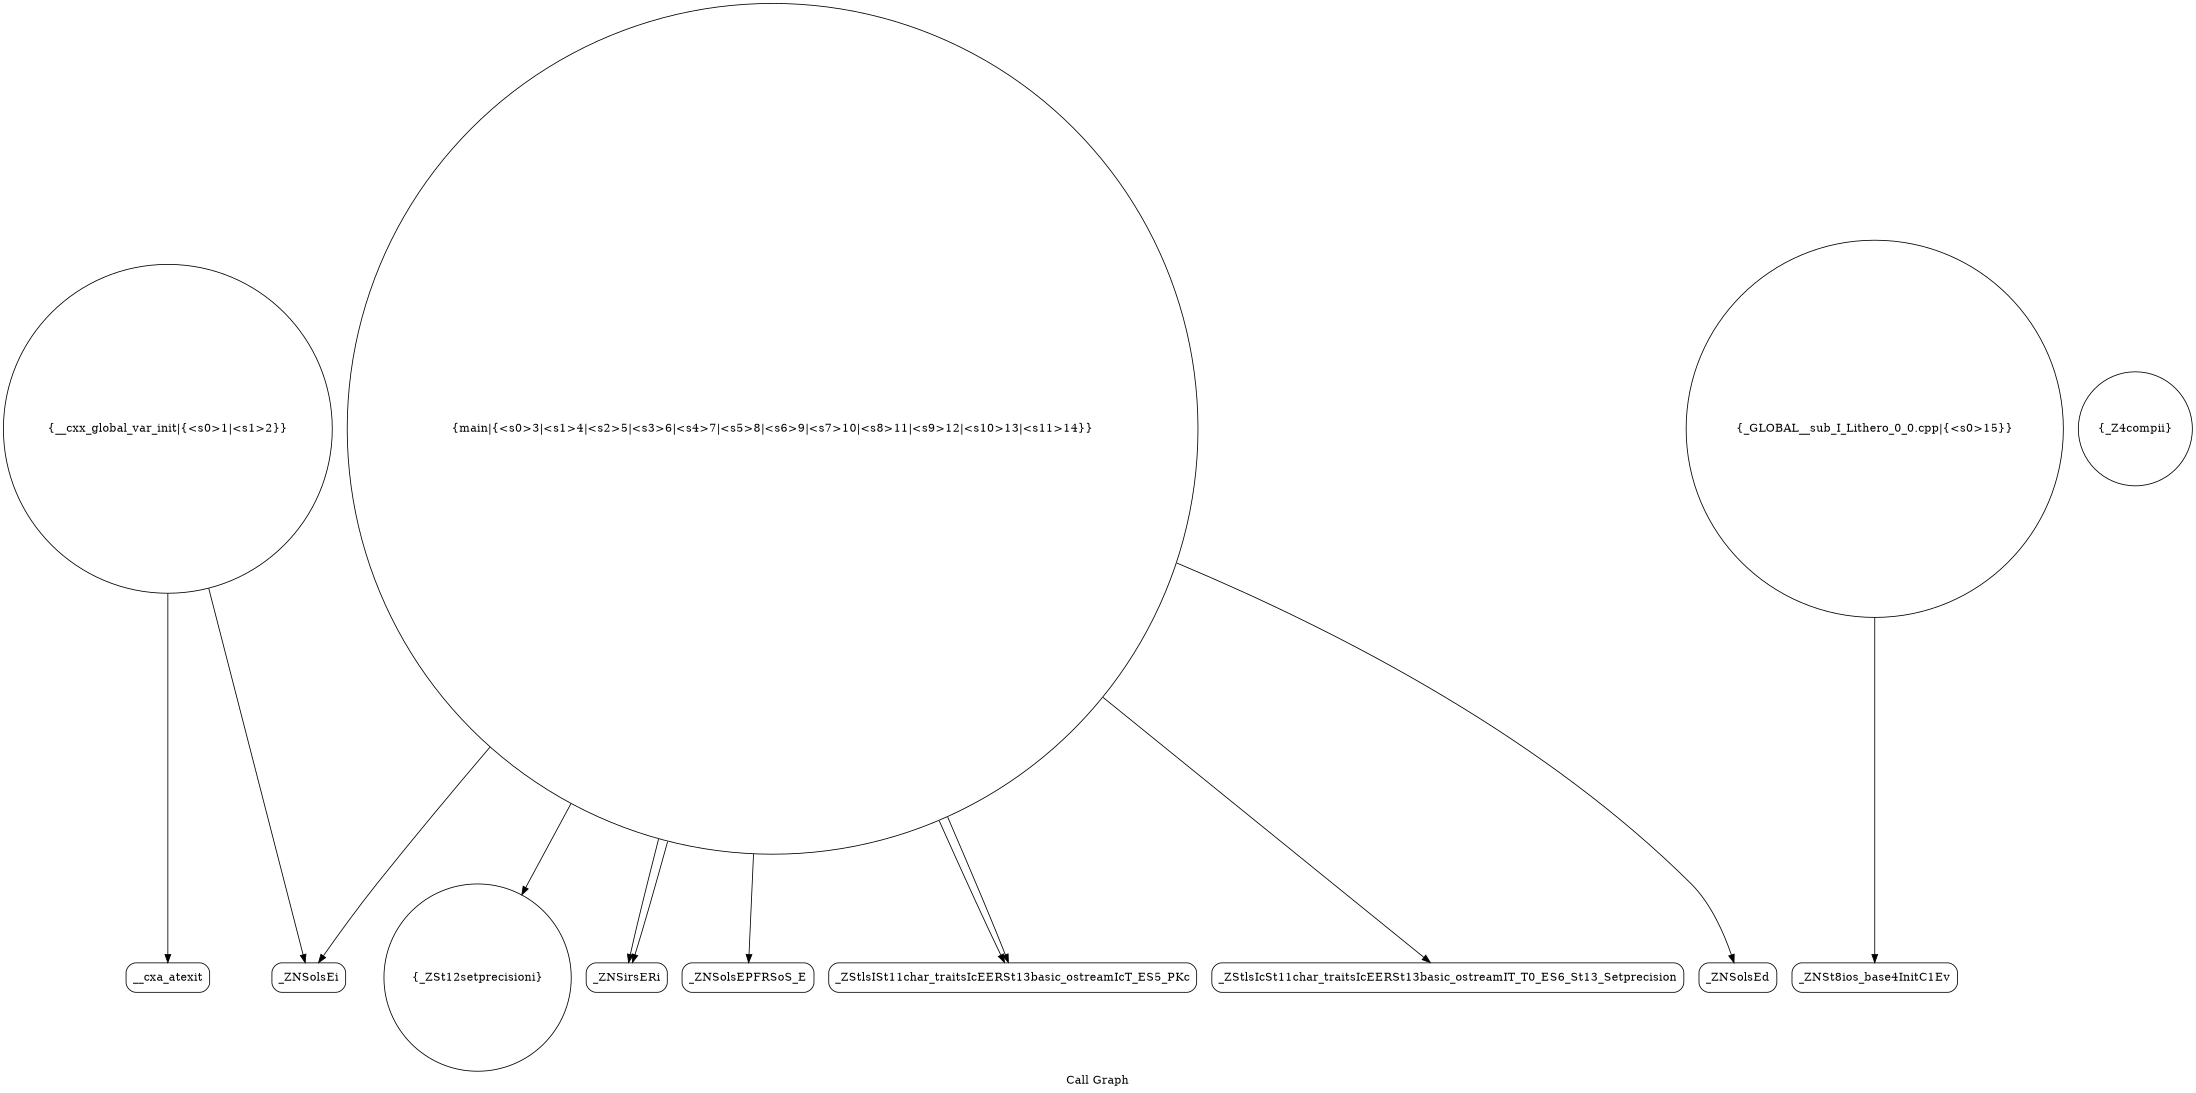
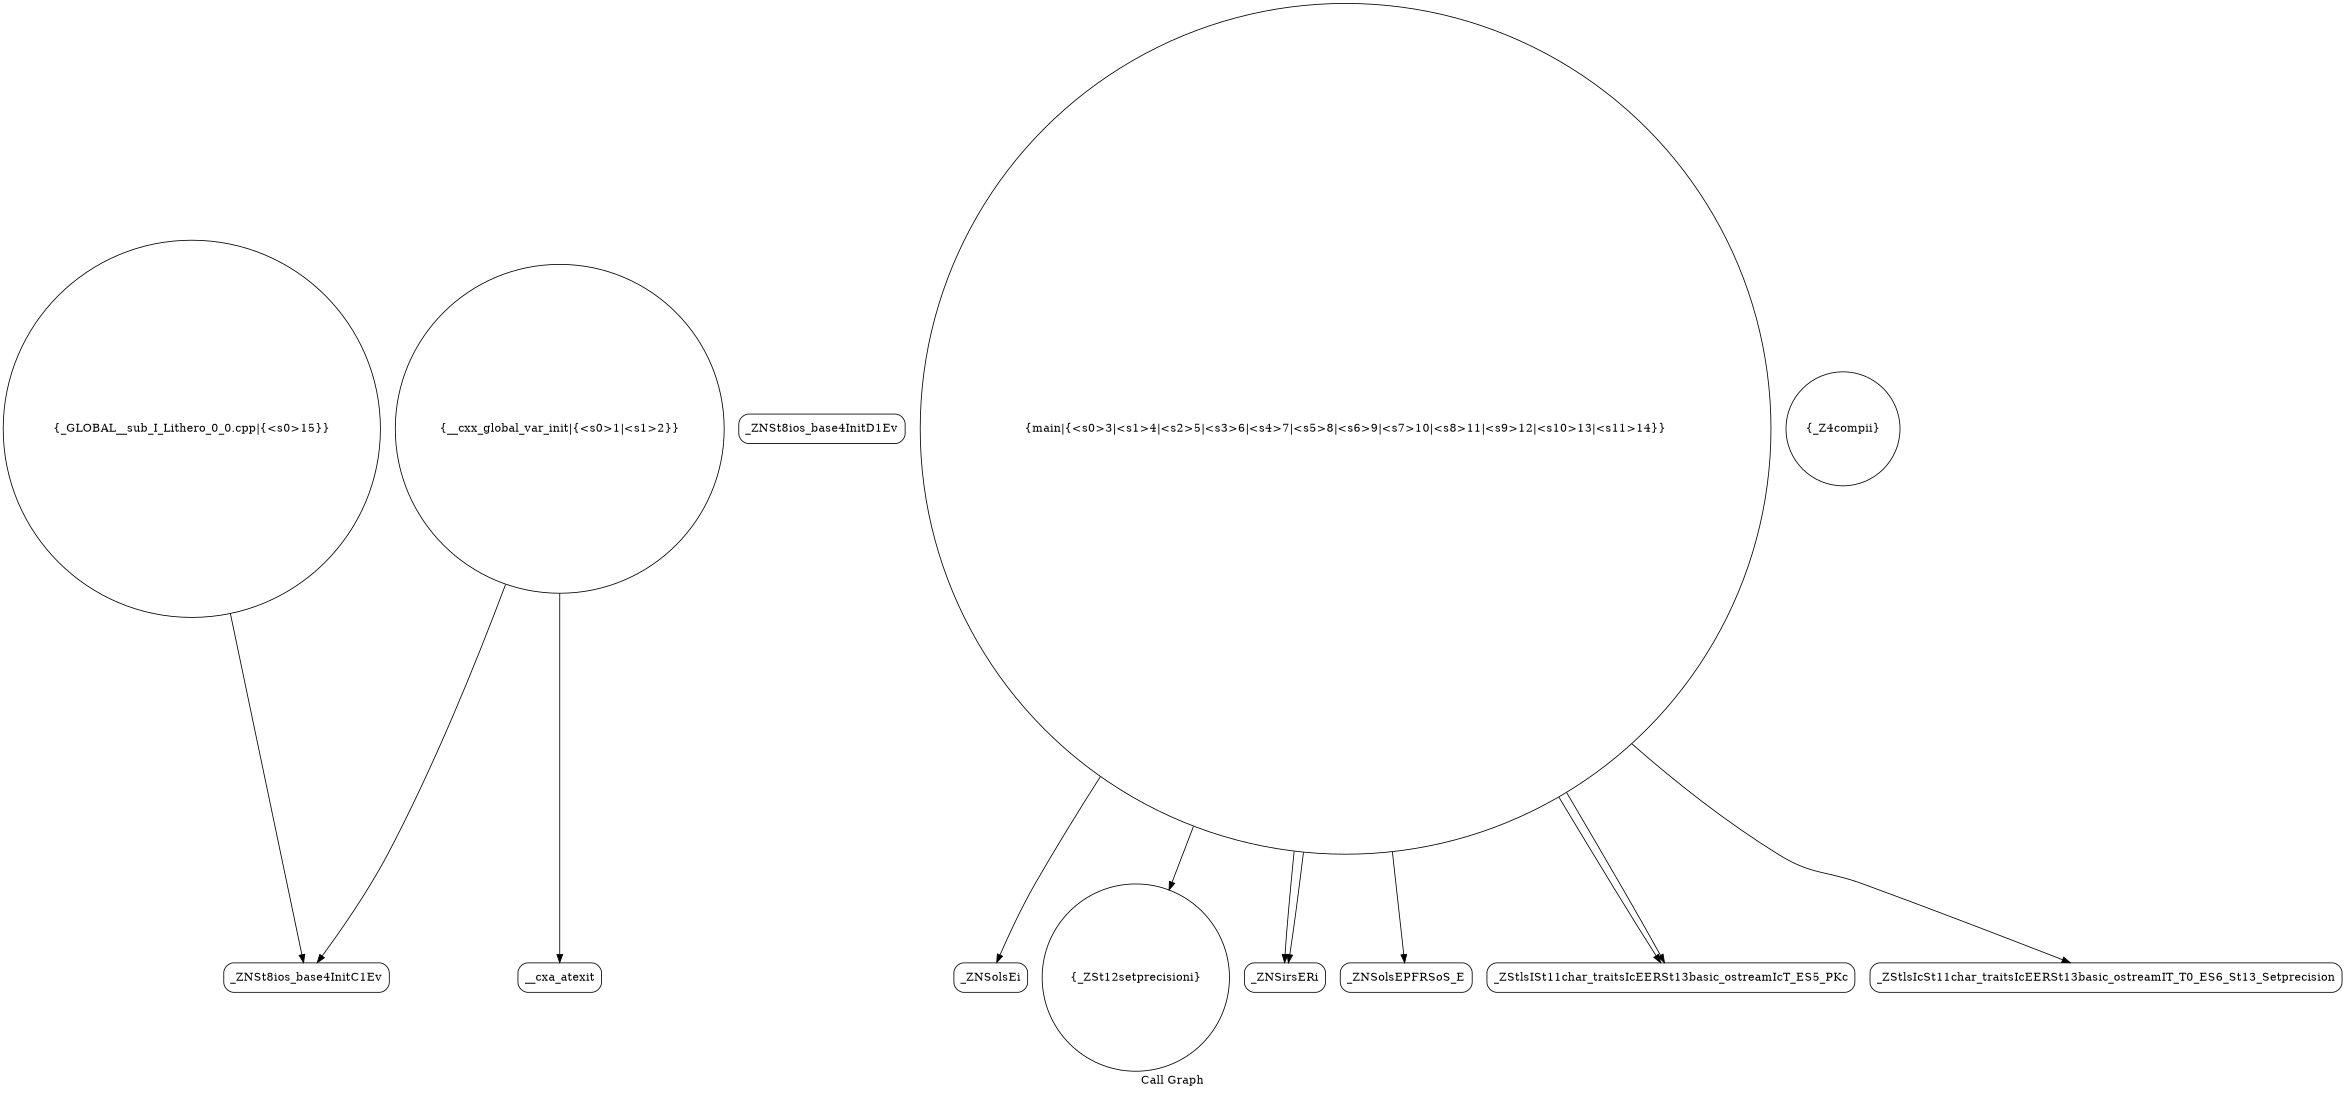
none -> (822, 429)
(256, 771) -> (426, 776)
(1738, 978) -> none
